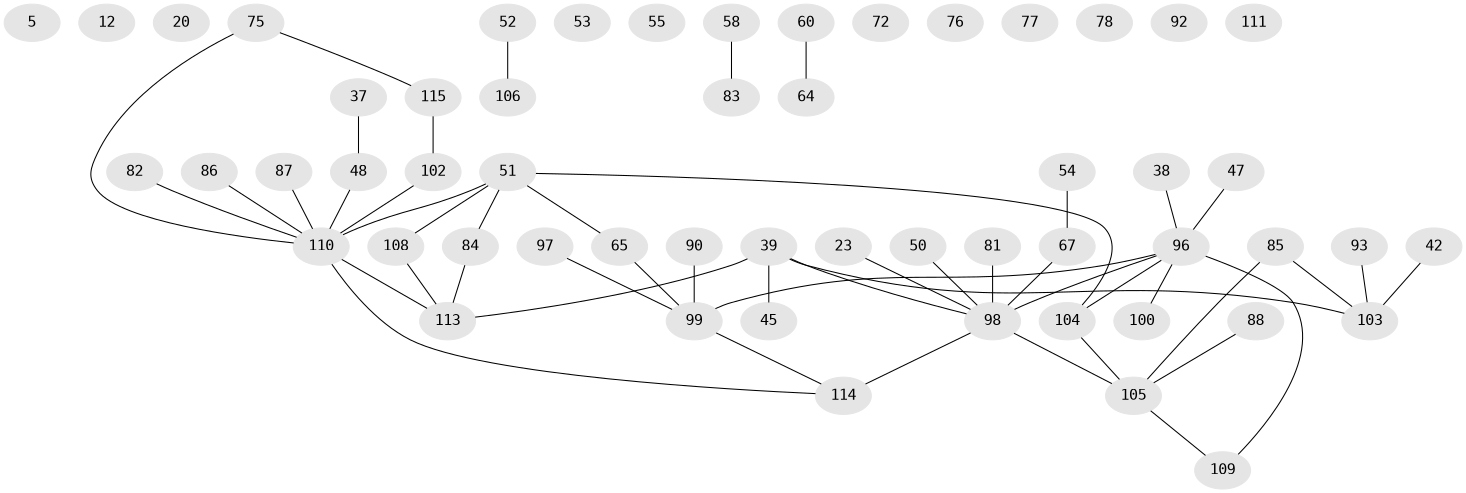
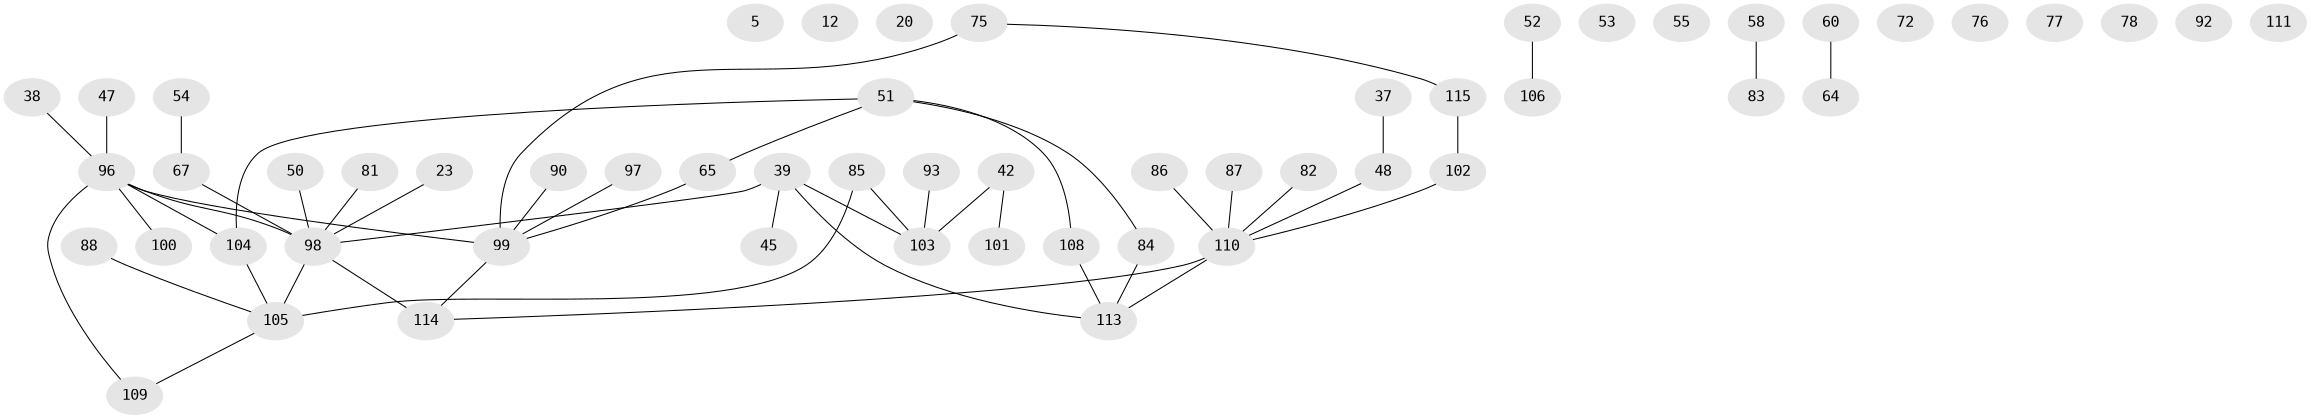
(93, 183) -> (690, 72)
(414, 209) -> none
none -> (997, 247)
